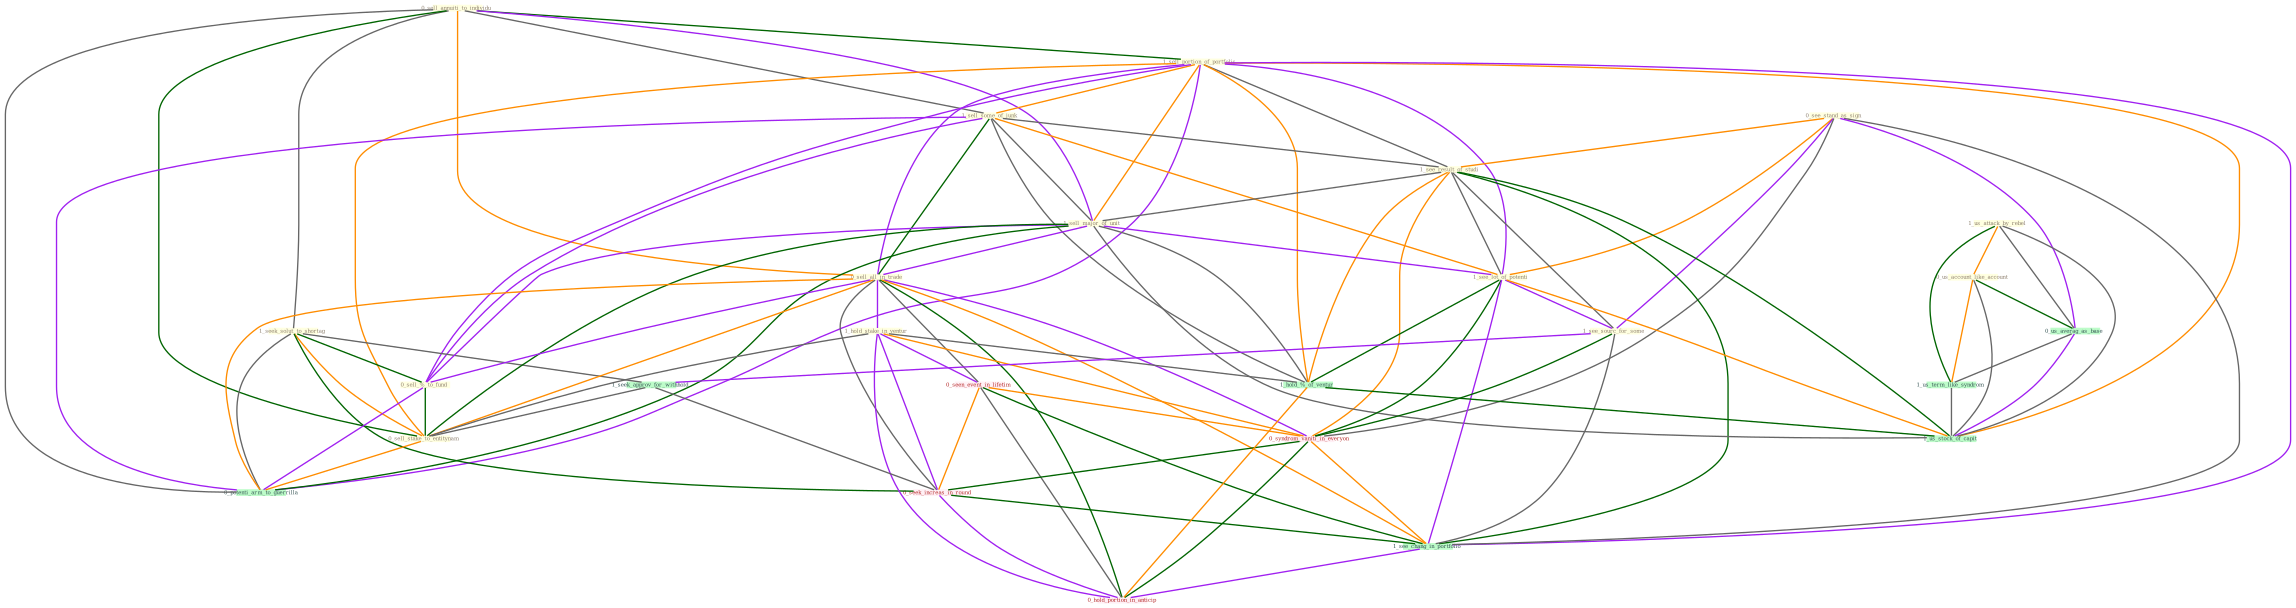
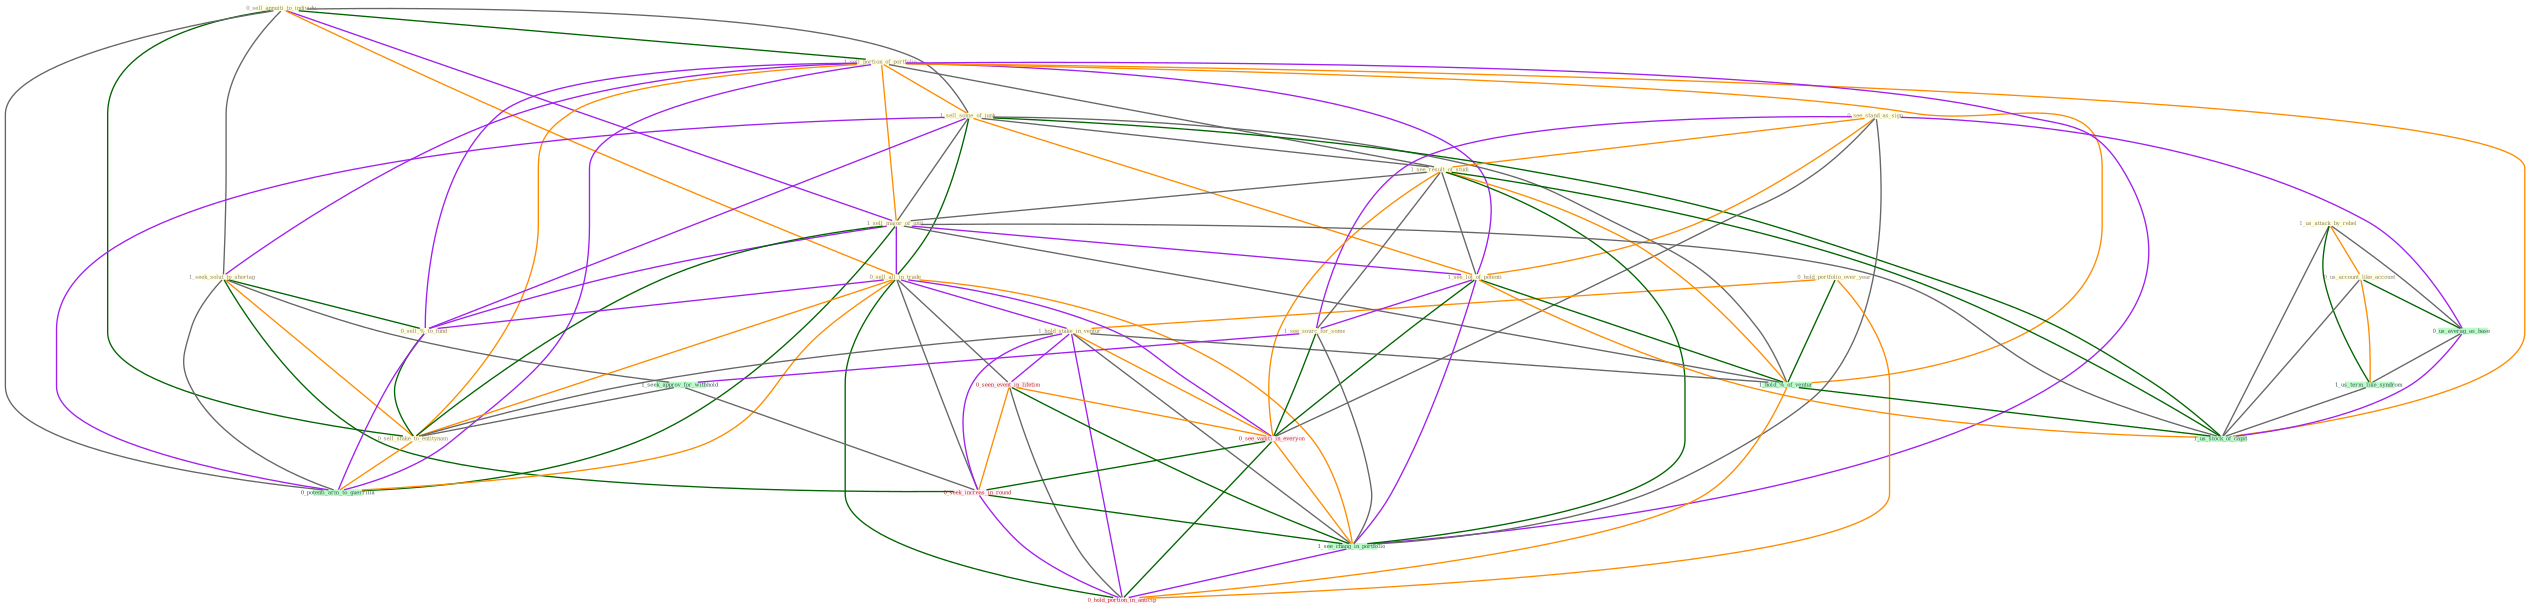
(930, 139) -> (539, 107)
none -> (1632, 191)
none -> (1836, 277)
none -> (1212, 439)
(1309, 439) -> (1273, 439)
